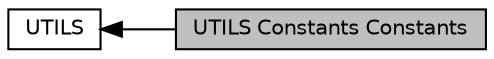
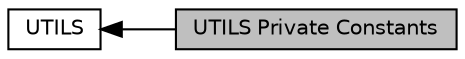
(331, 29) -> (316, 29)
